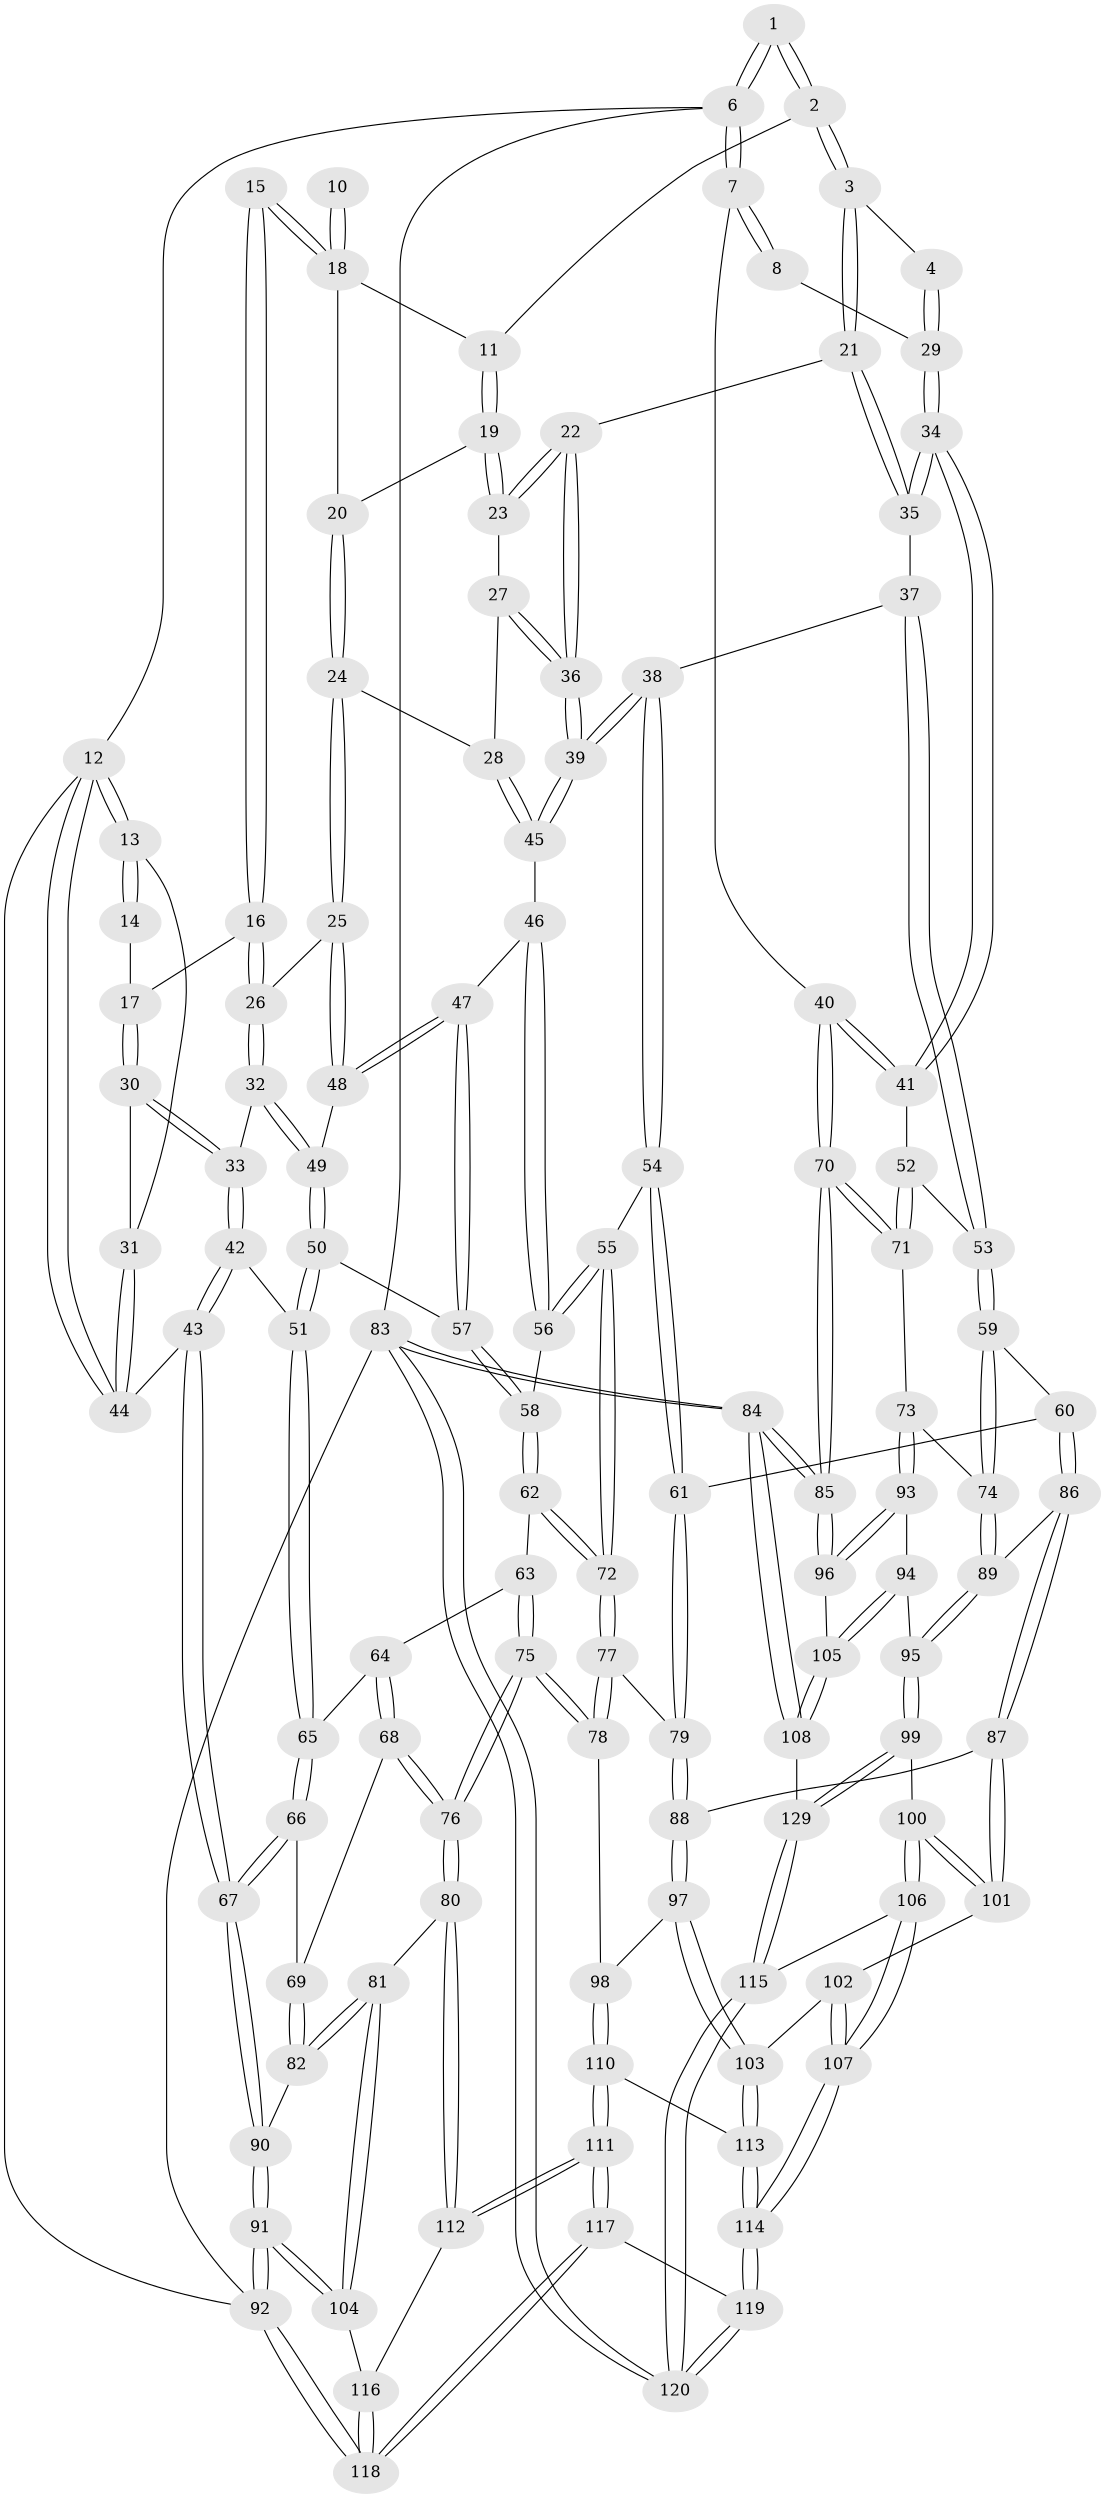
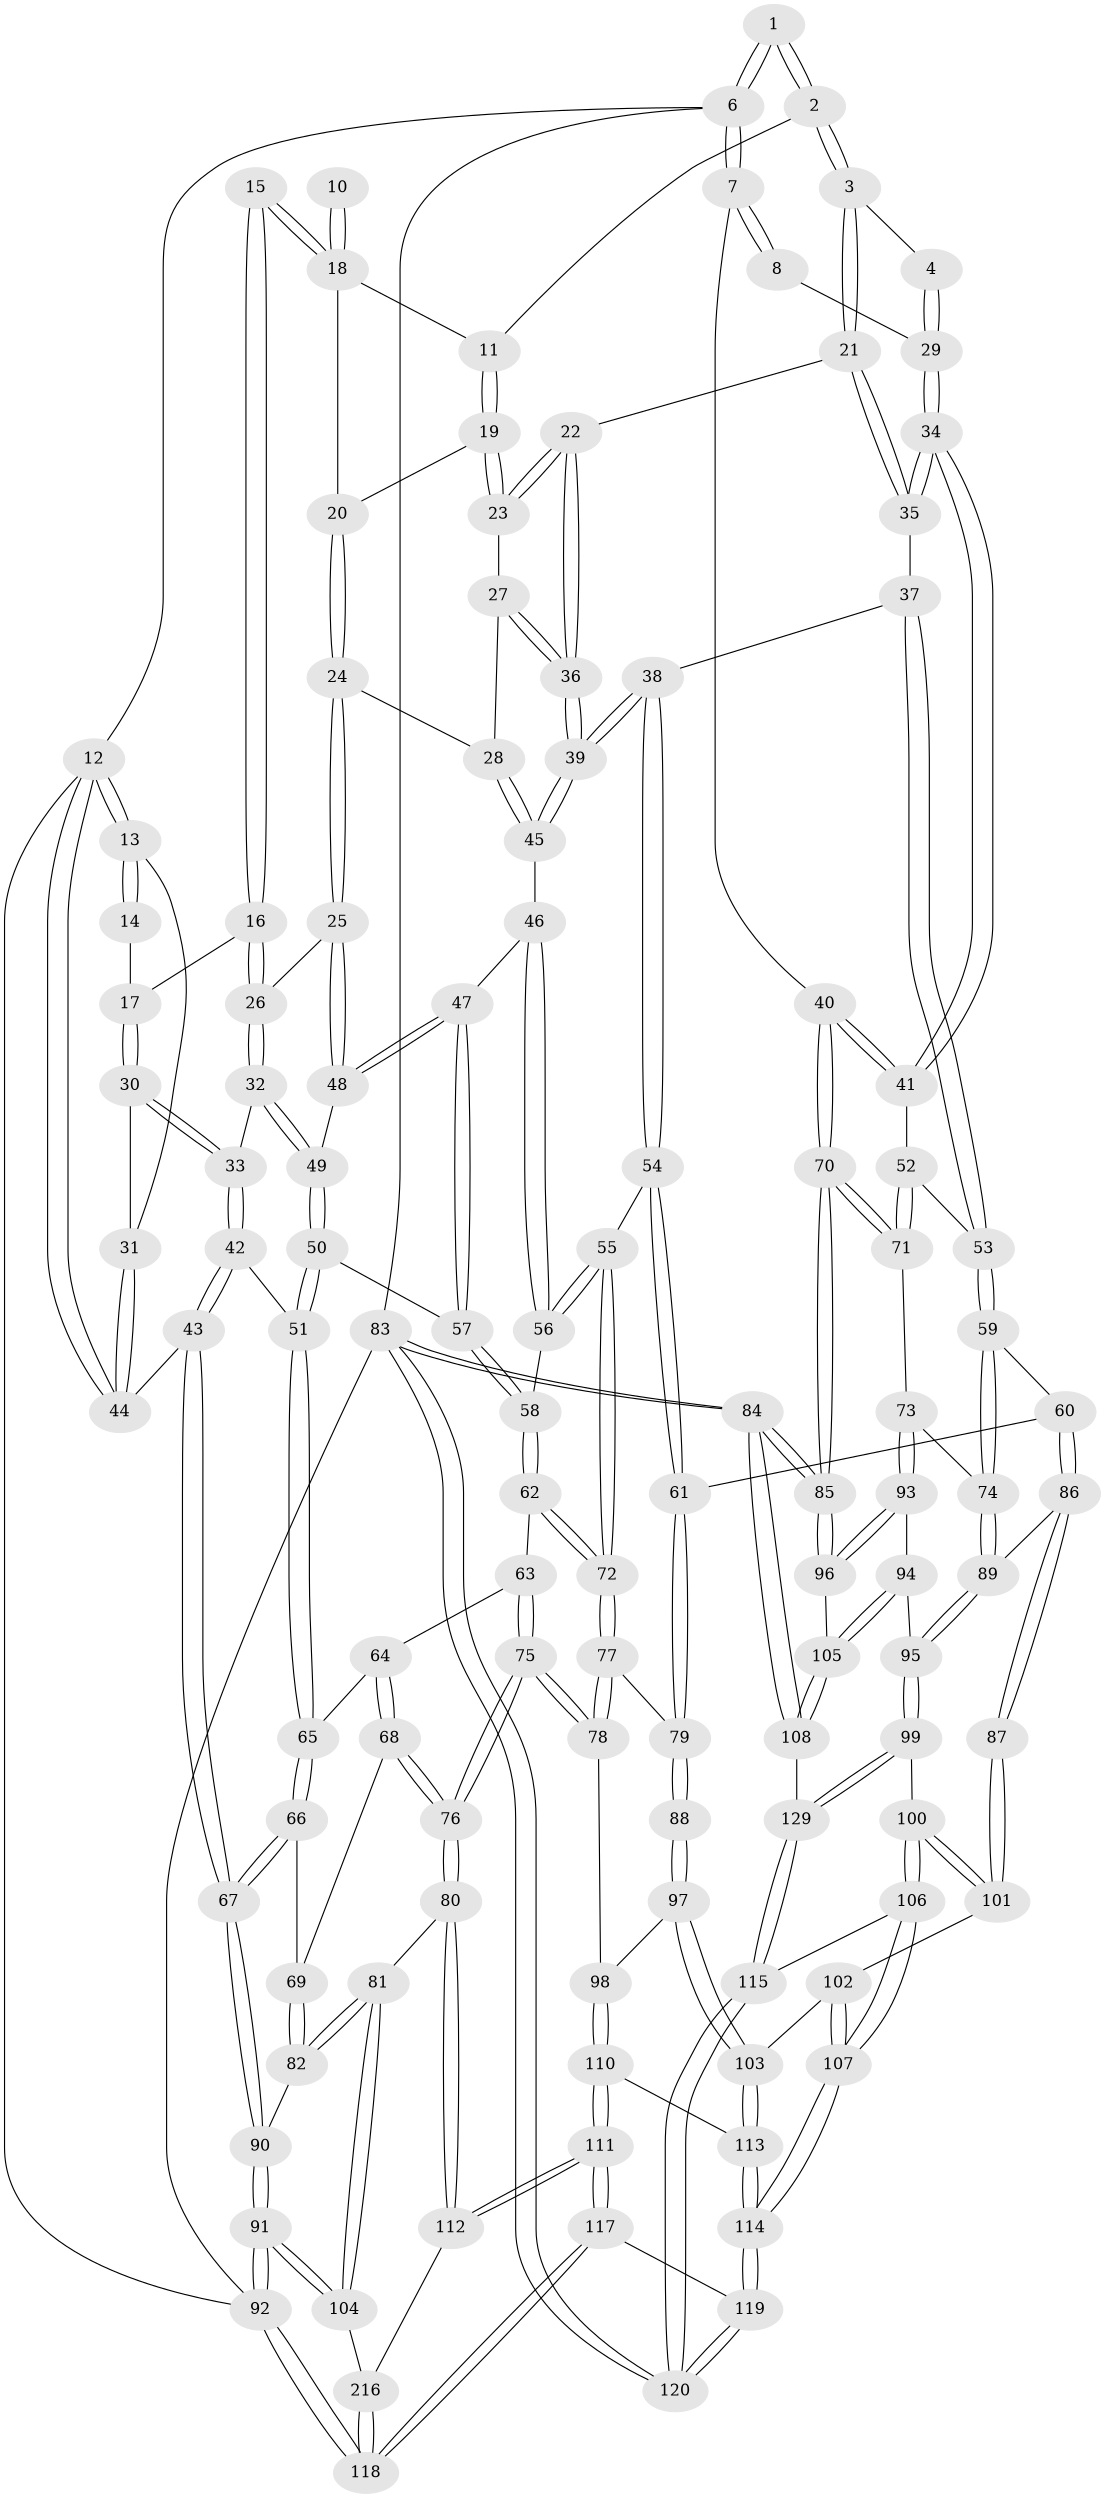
(821, 1787) -> none
(366, 2391) -> (366, 2391)
